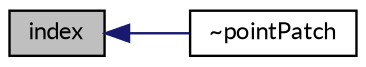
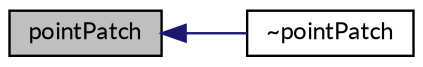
(57, 33) -> (86, 33)
